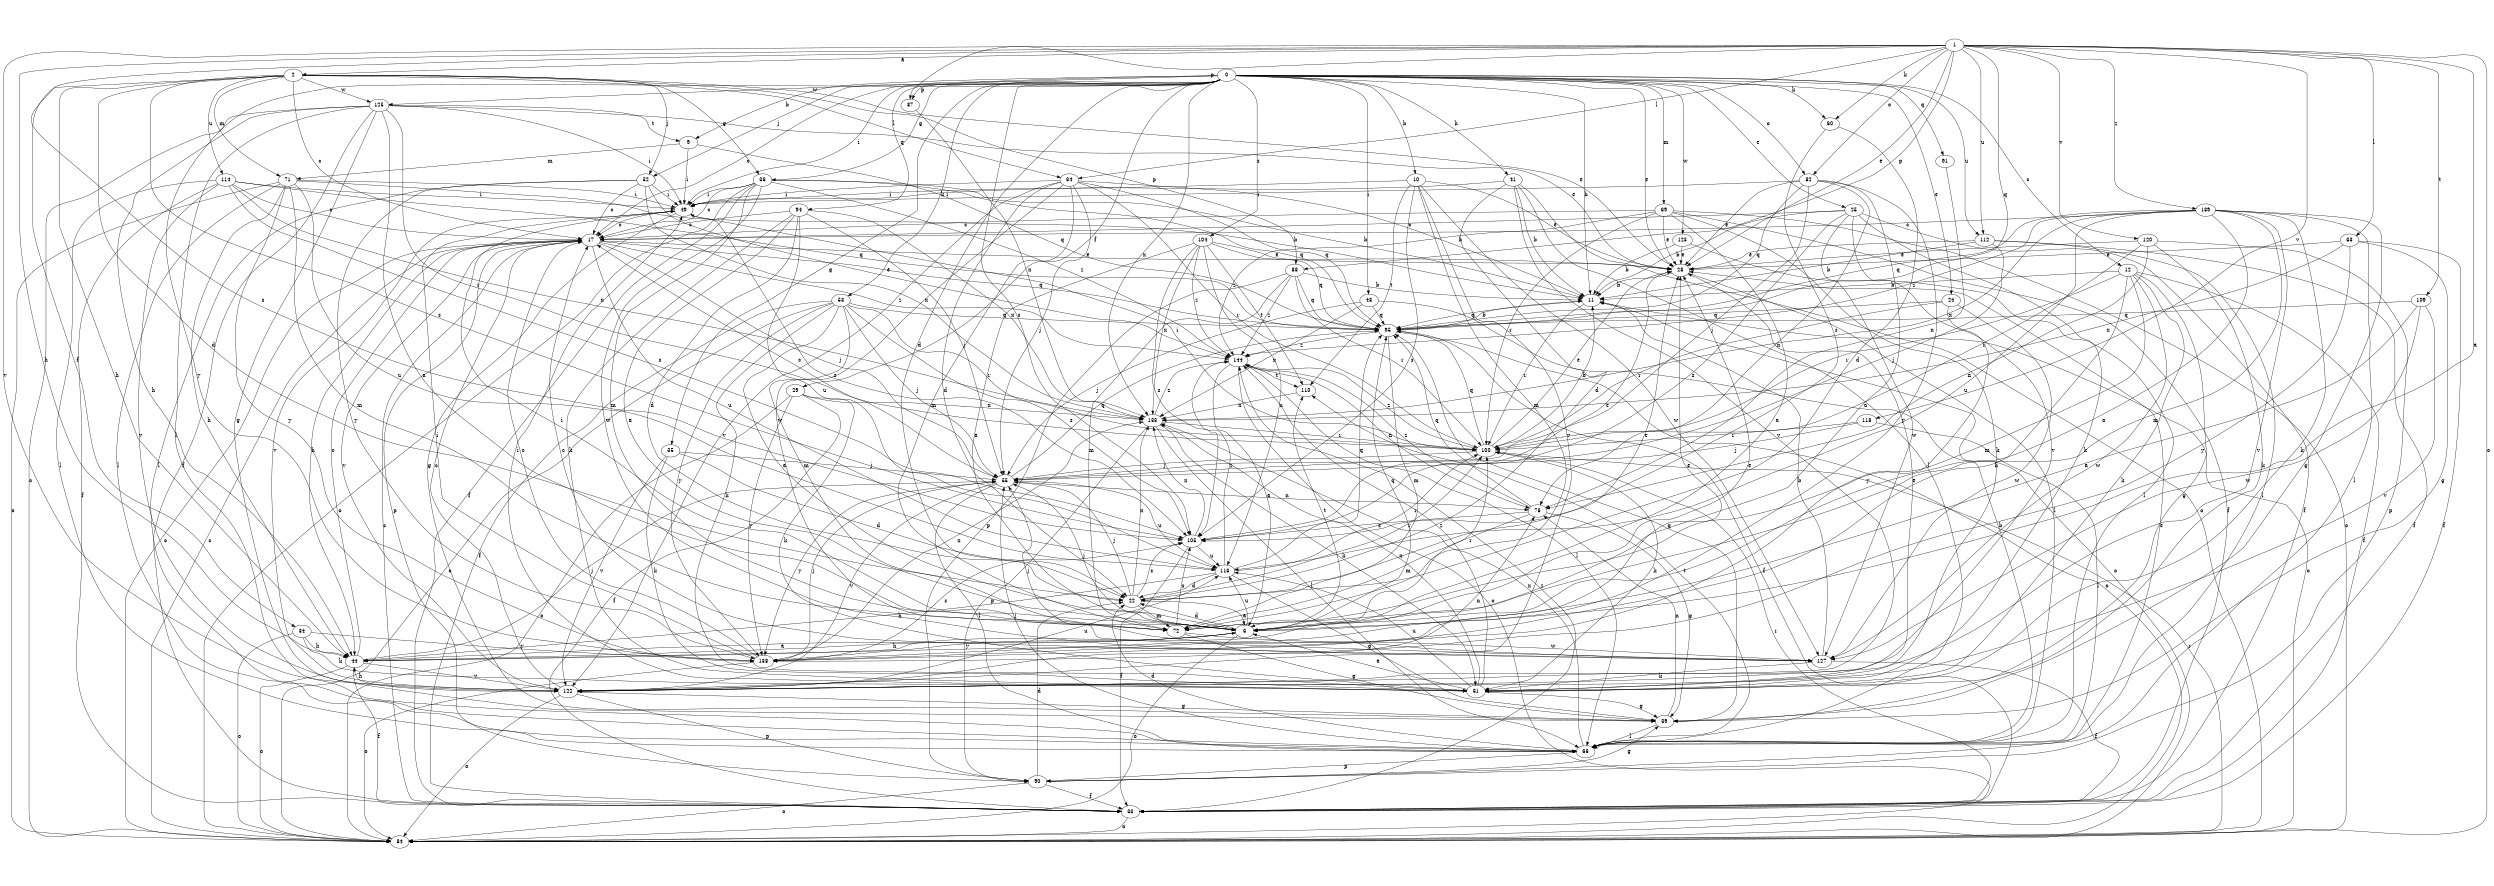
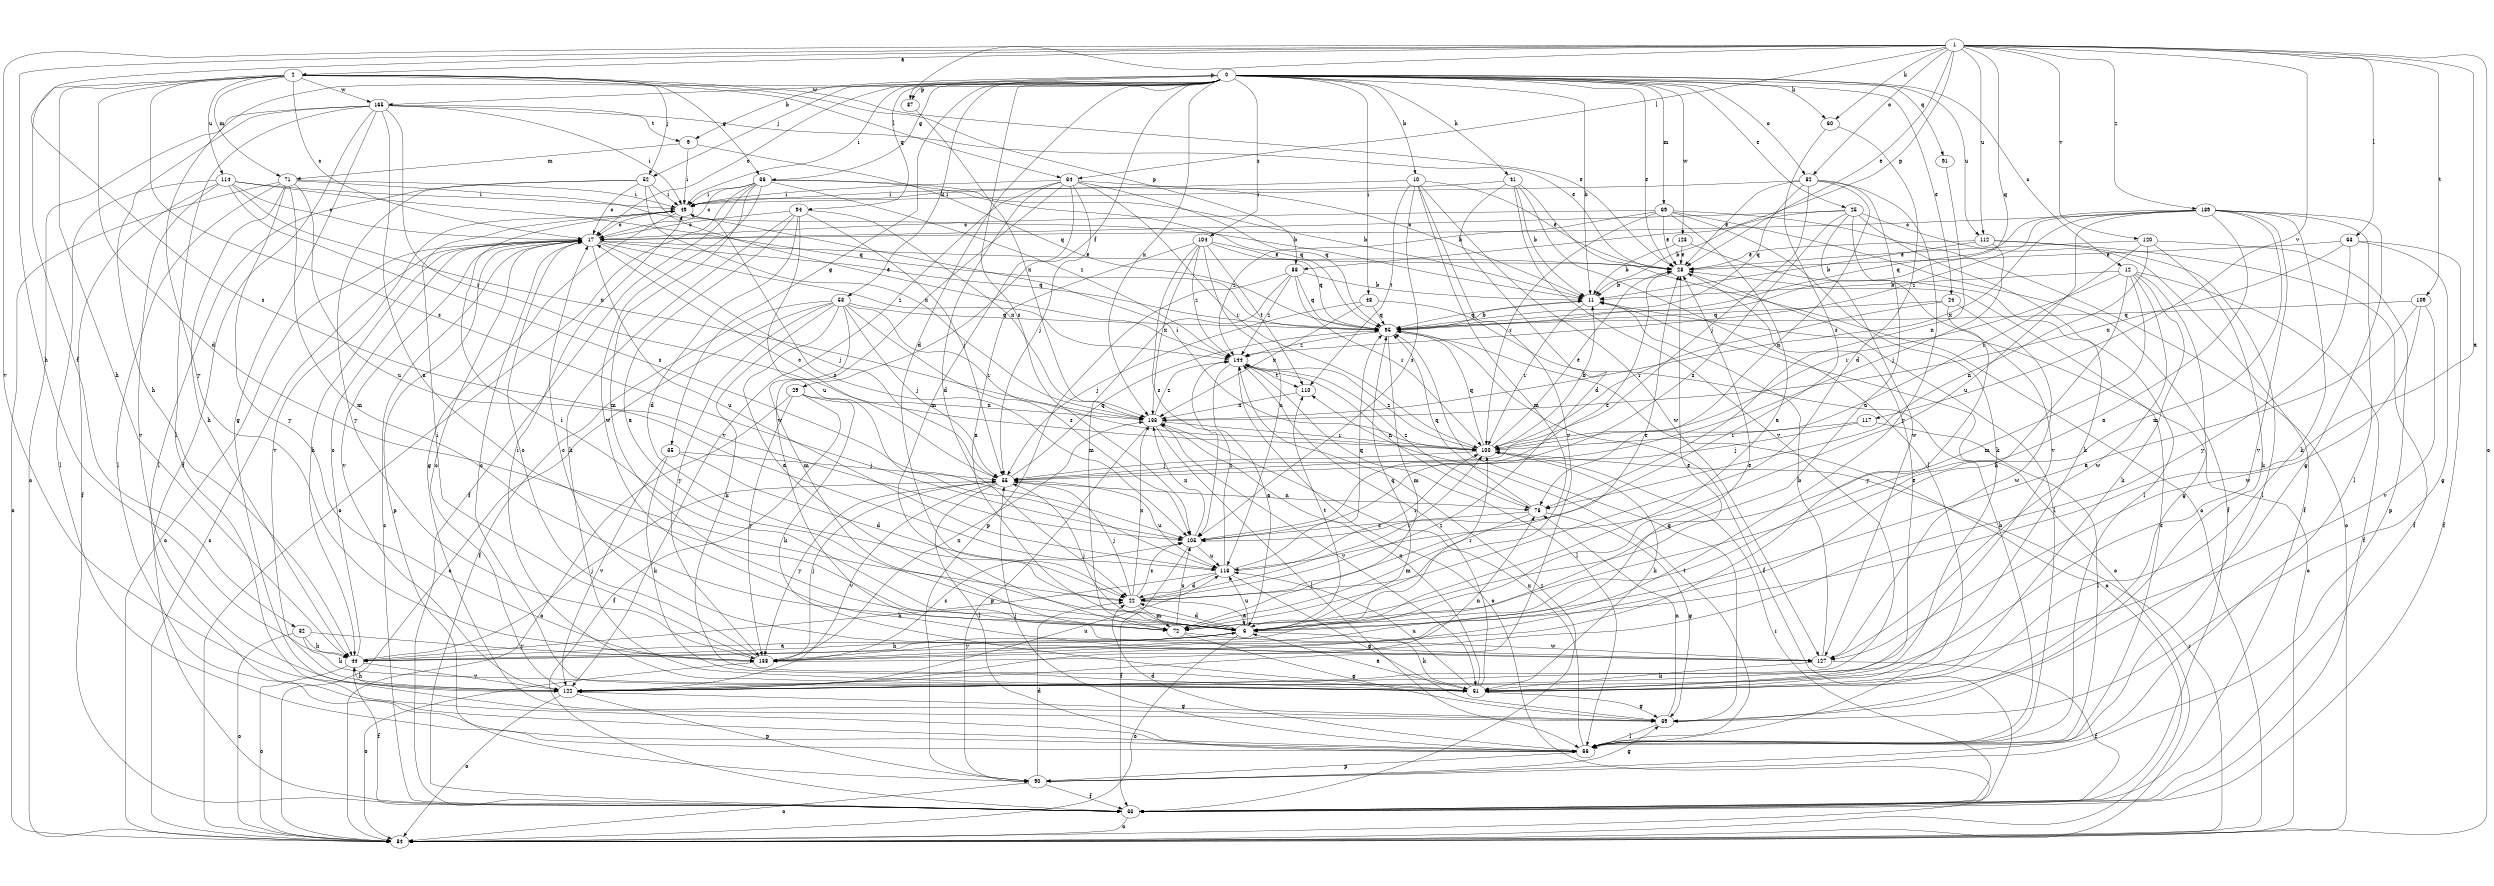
(379, 105) -> (379, 105)
(1867, 421) -> (1867, 421)
(1344, 556) -> (1344, 556)
(302, 631) -> (302, 631)
none -> (1369, 638)
(1450, 650) -> none
none -> (566, 670)
